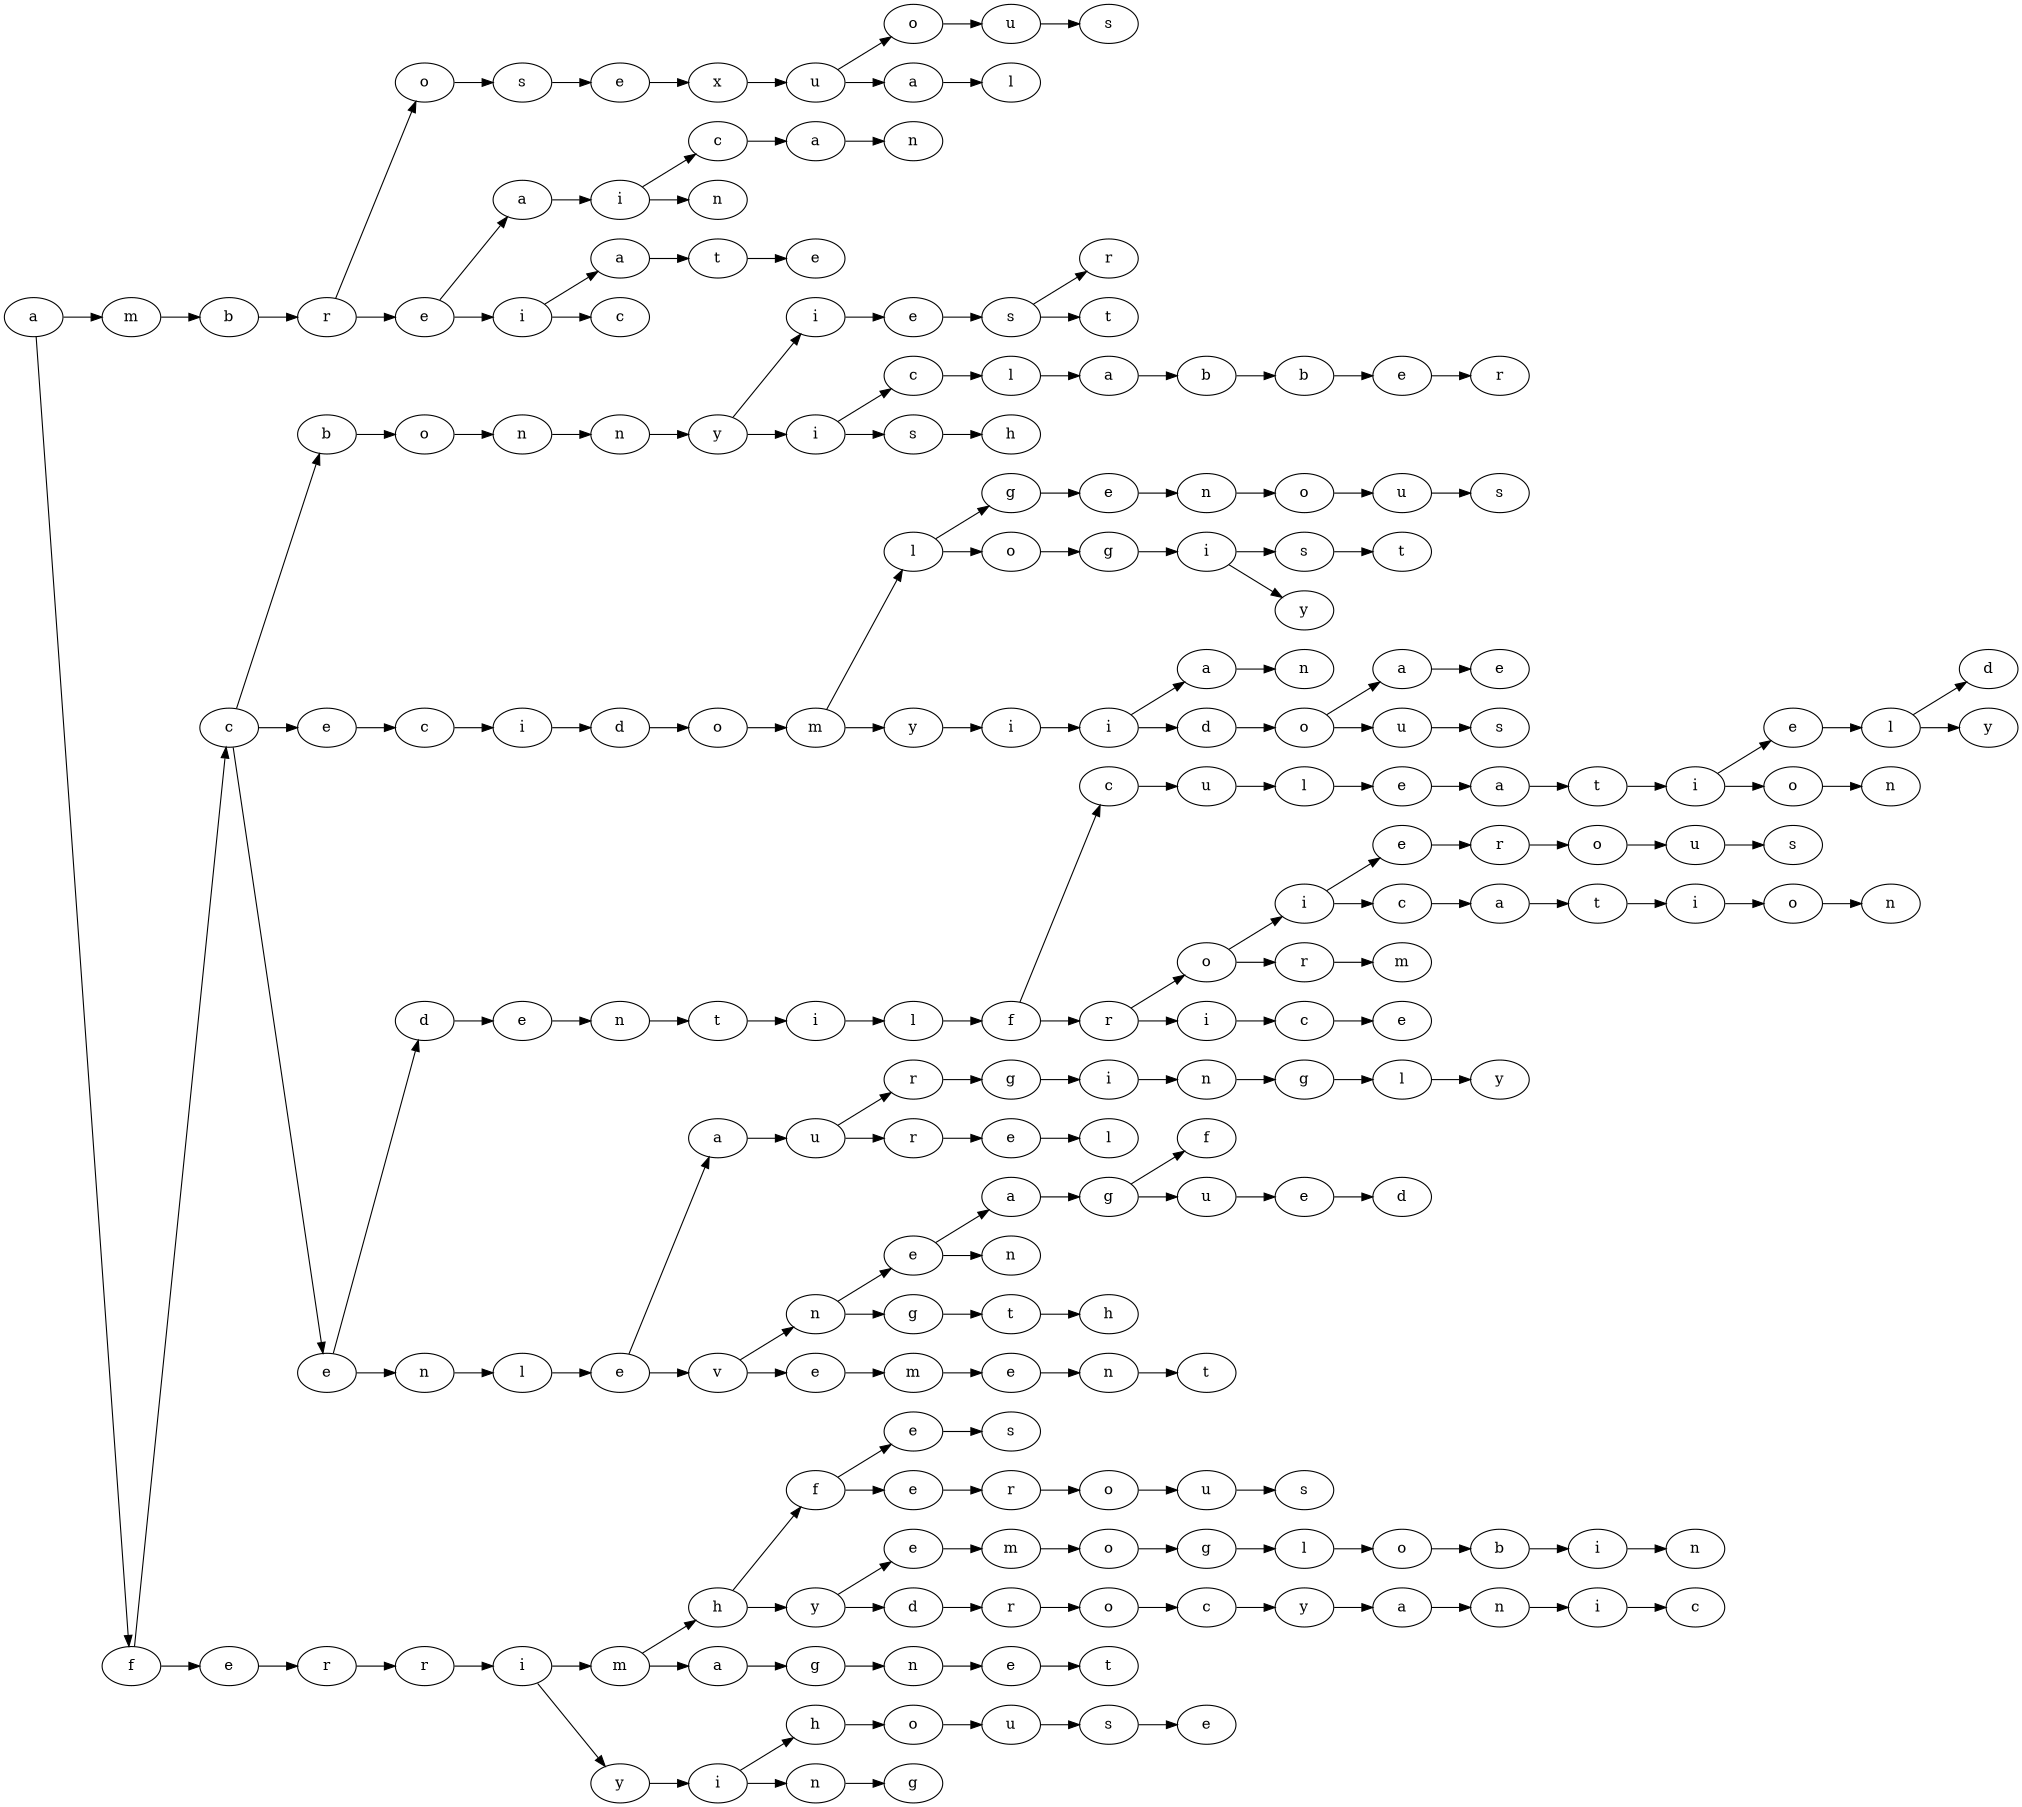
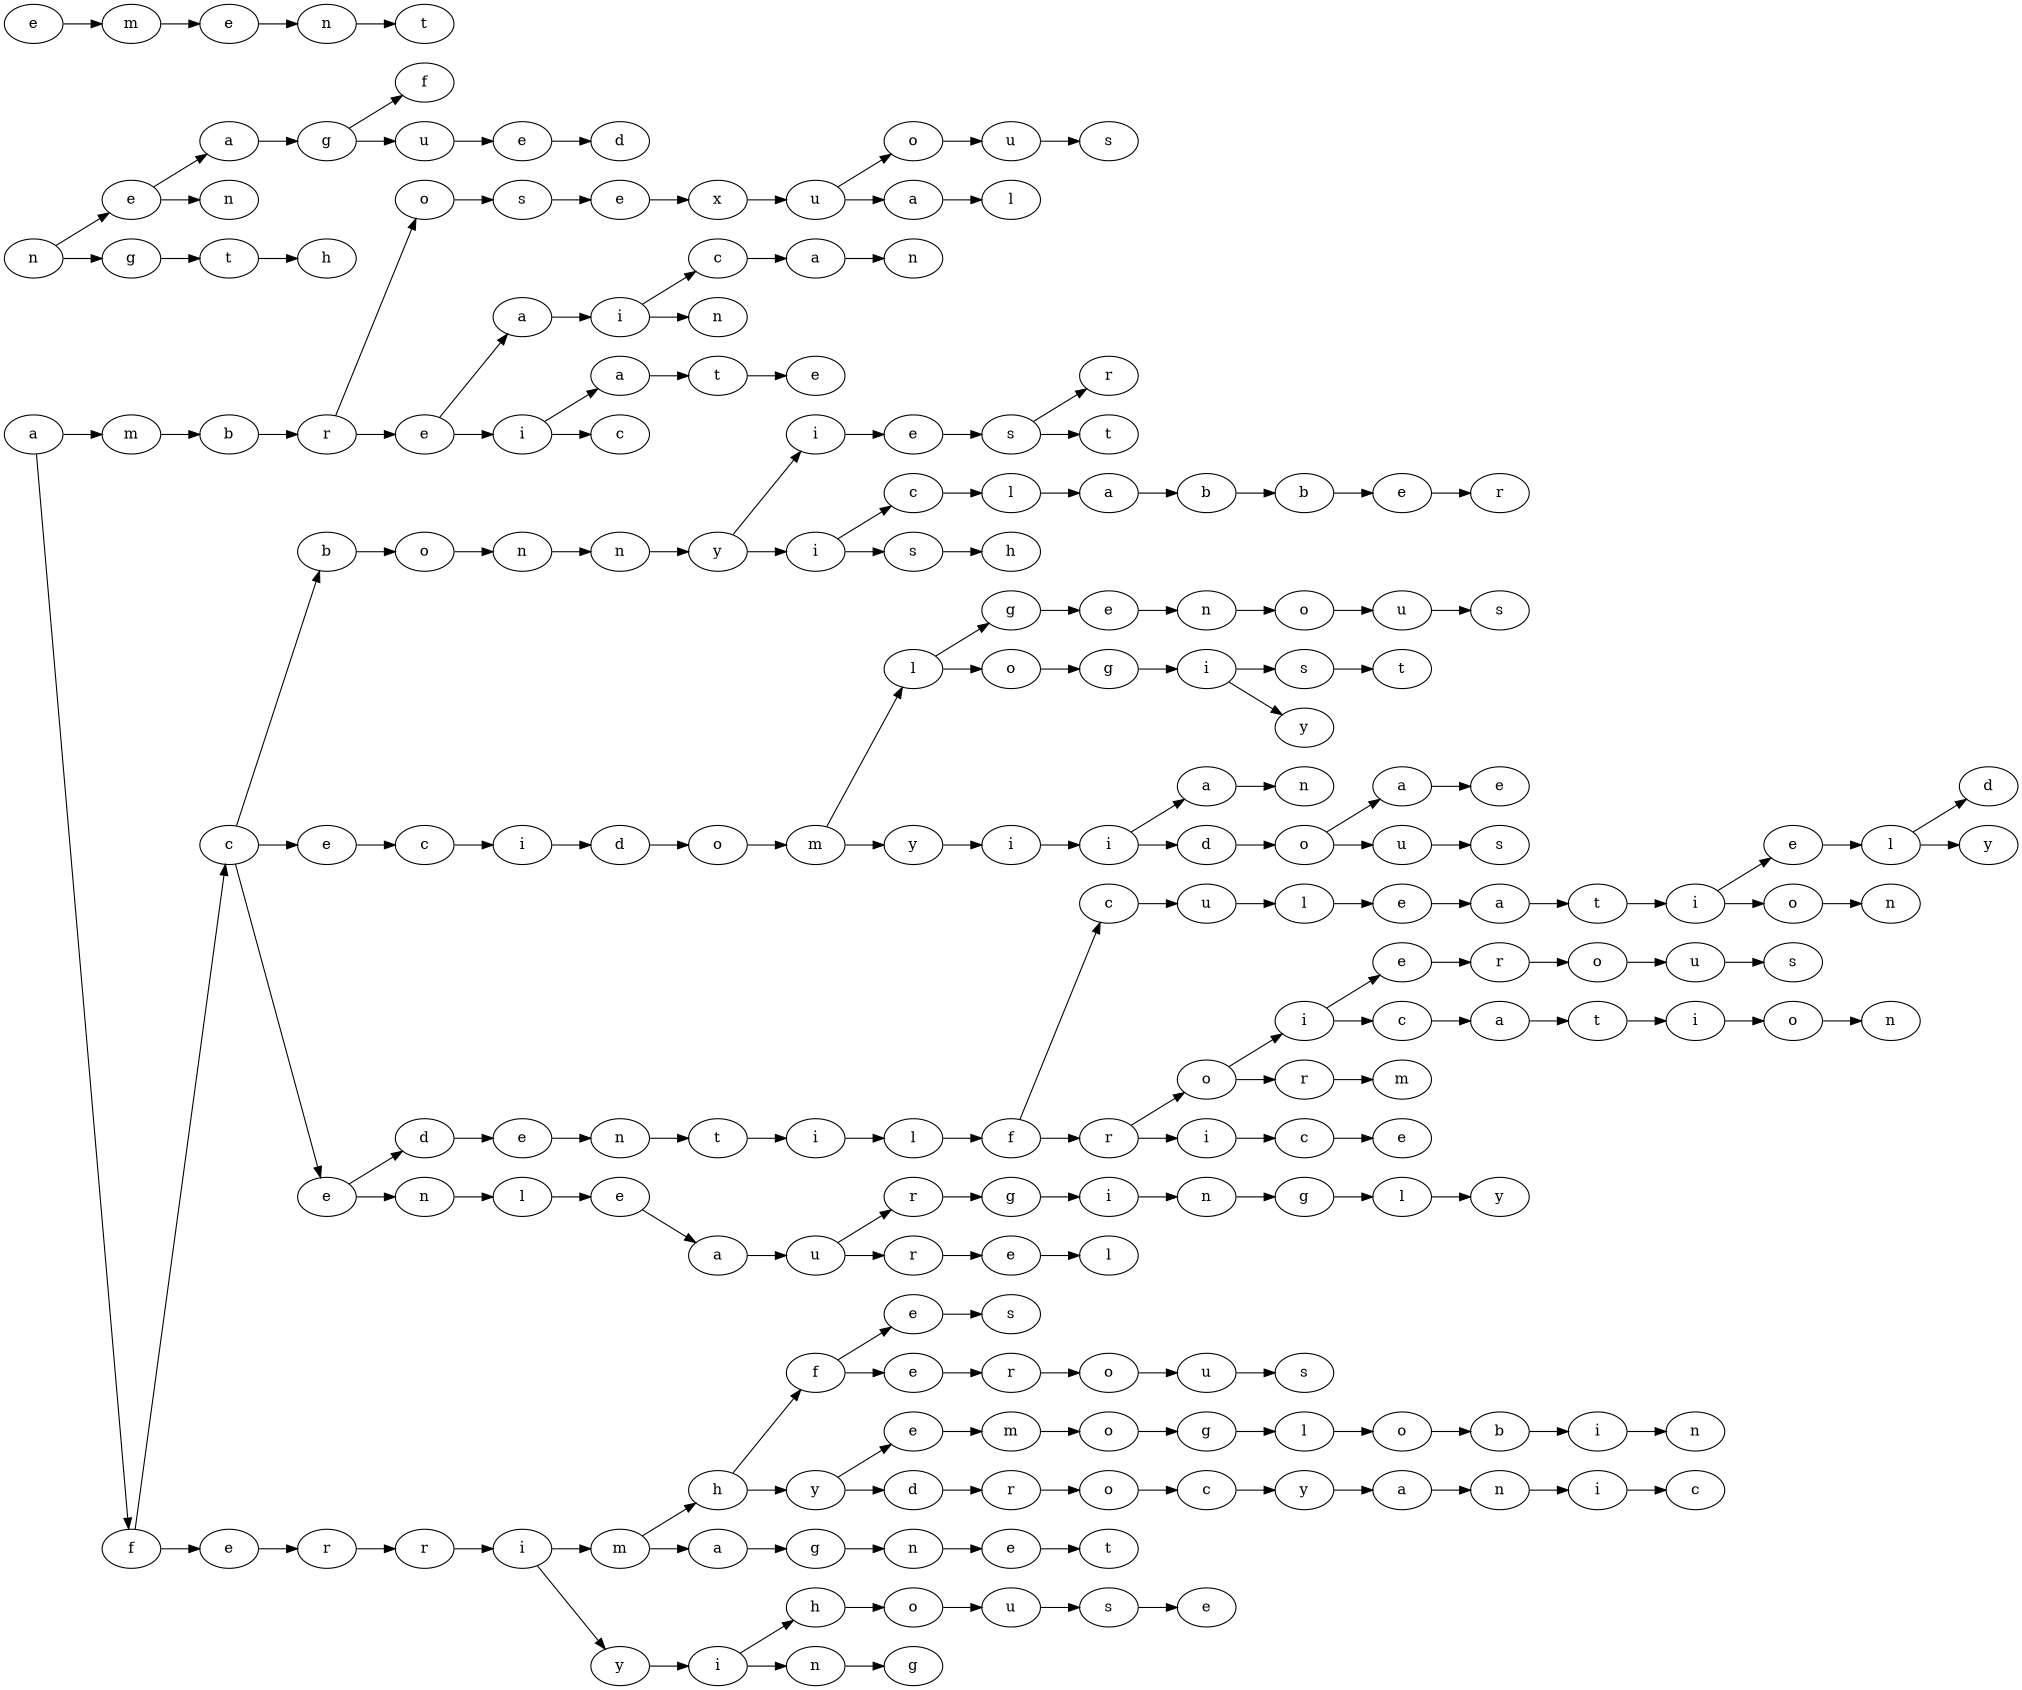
(718, 1373) -> none
